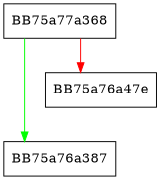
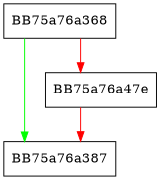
(60, 21) -> (60, 21)
none -> (81, 120)
